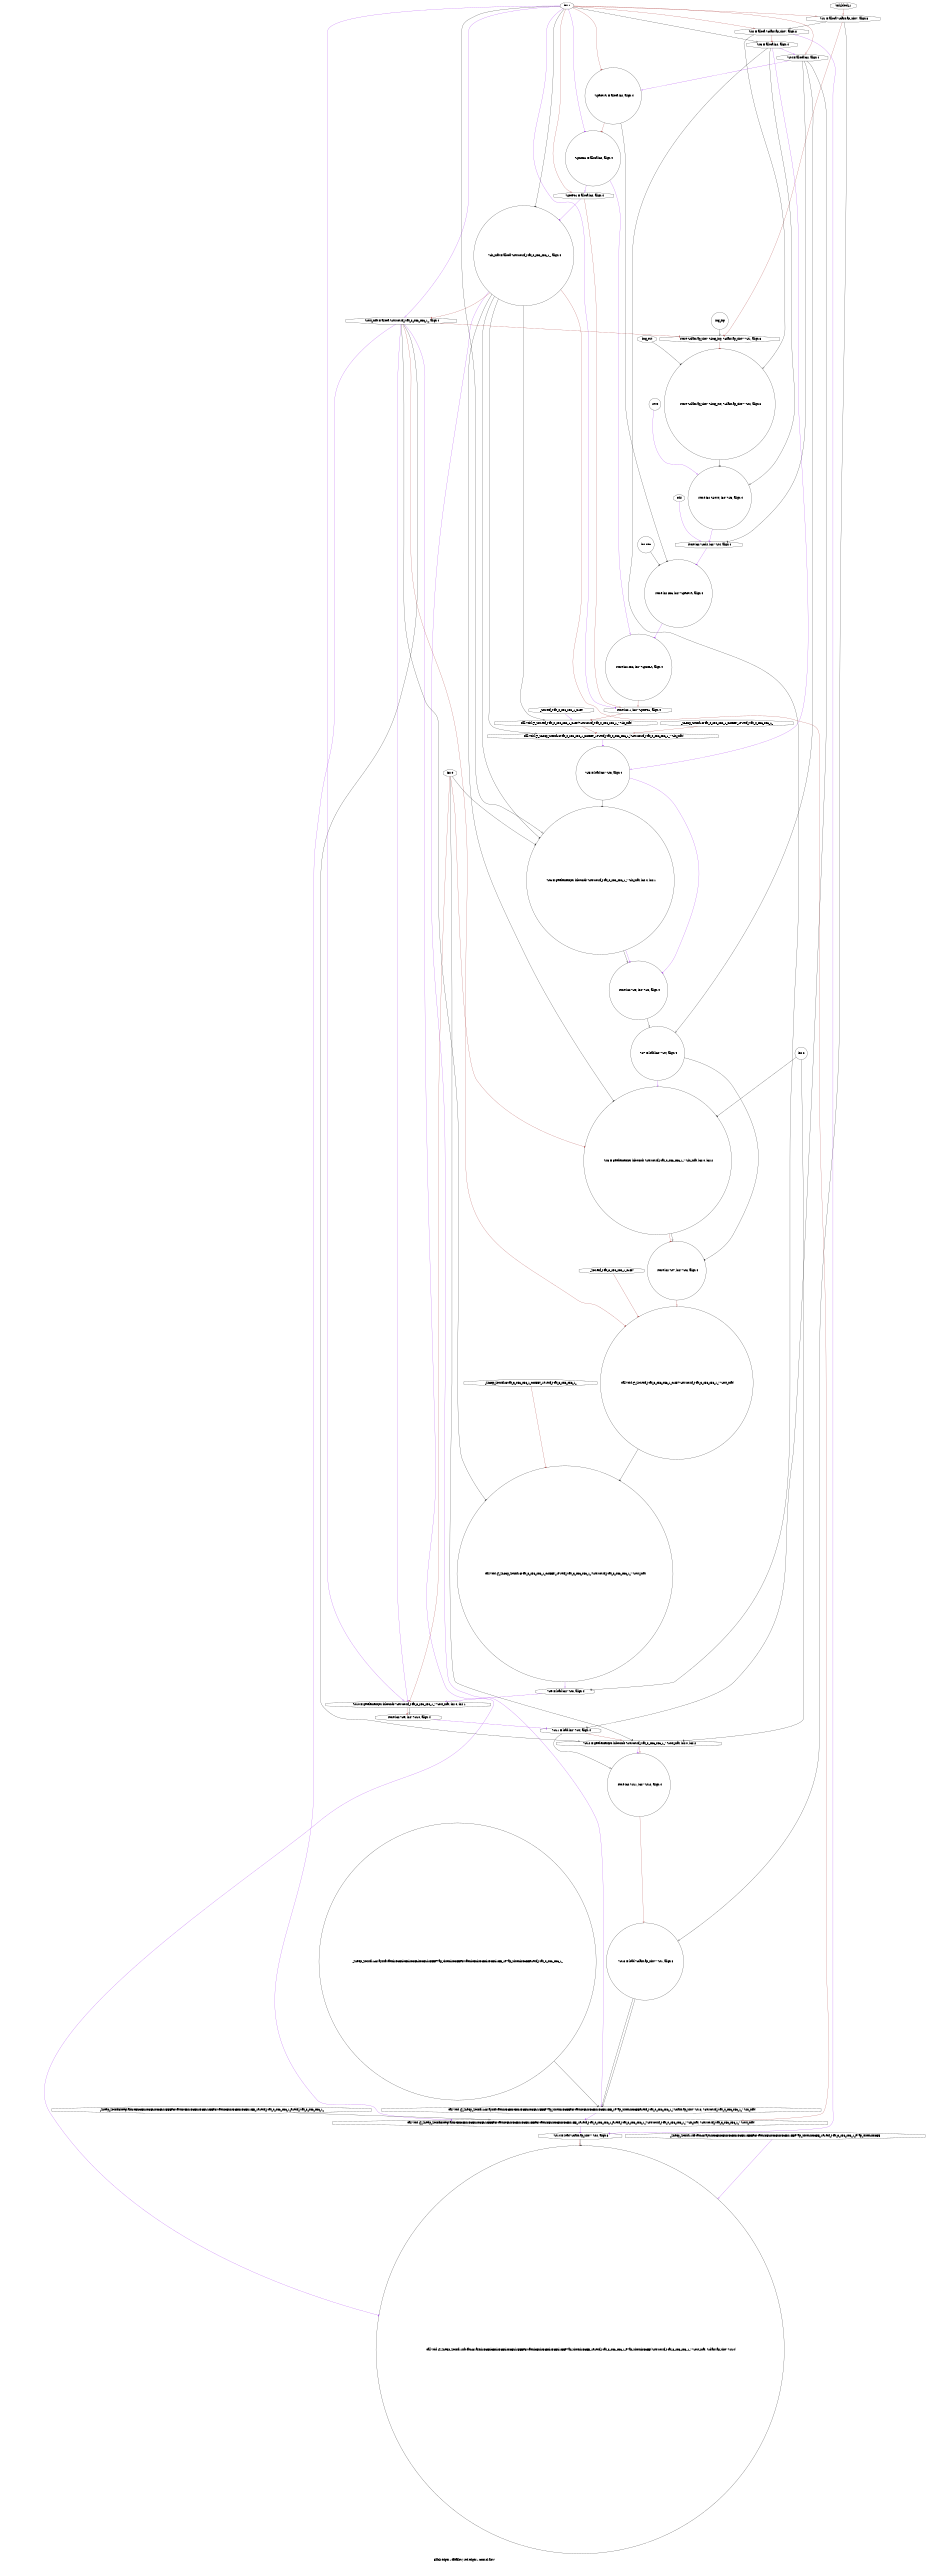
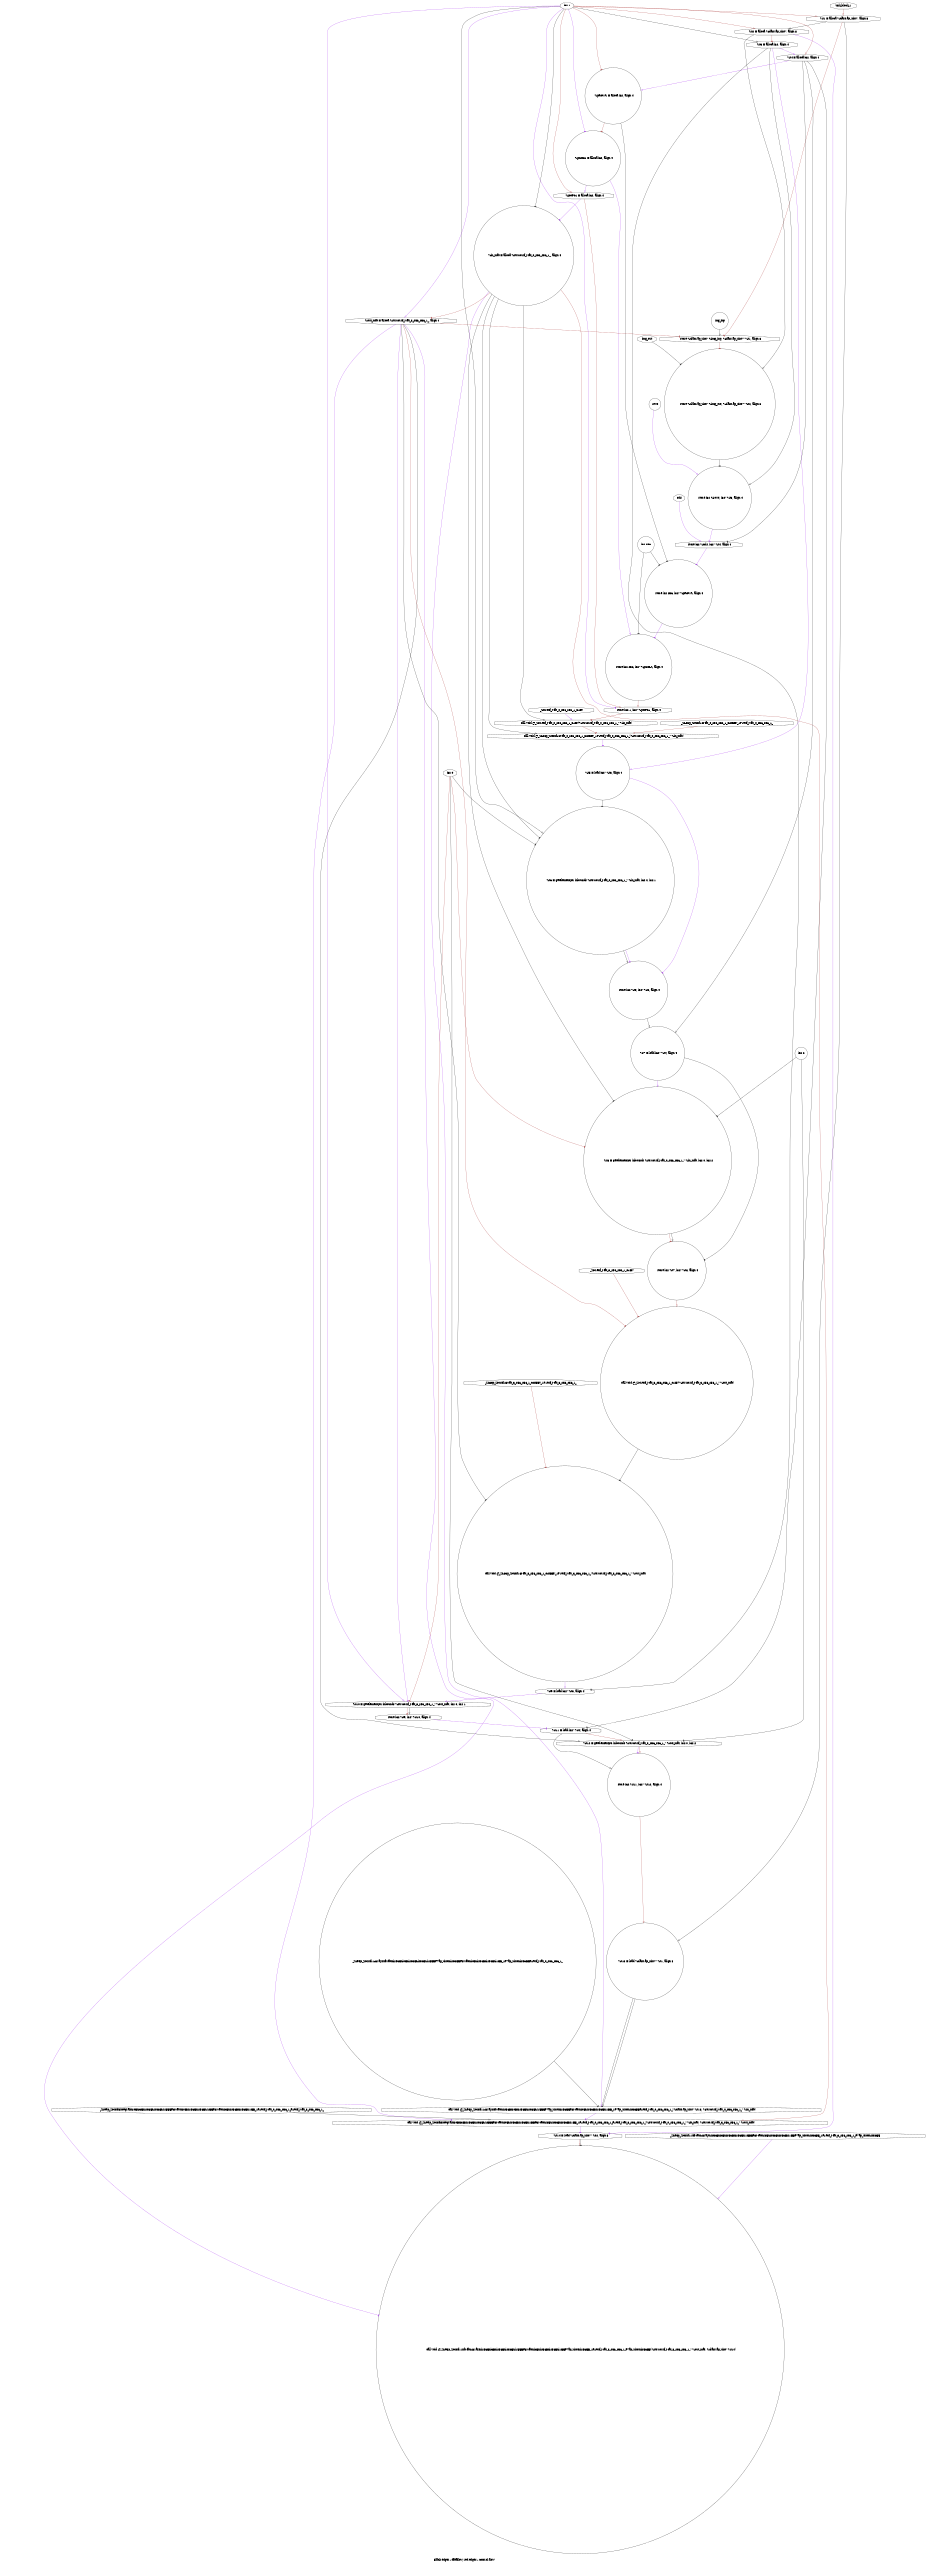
none -> (640, 593)
